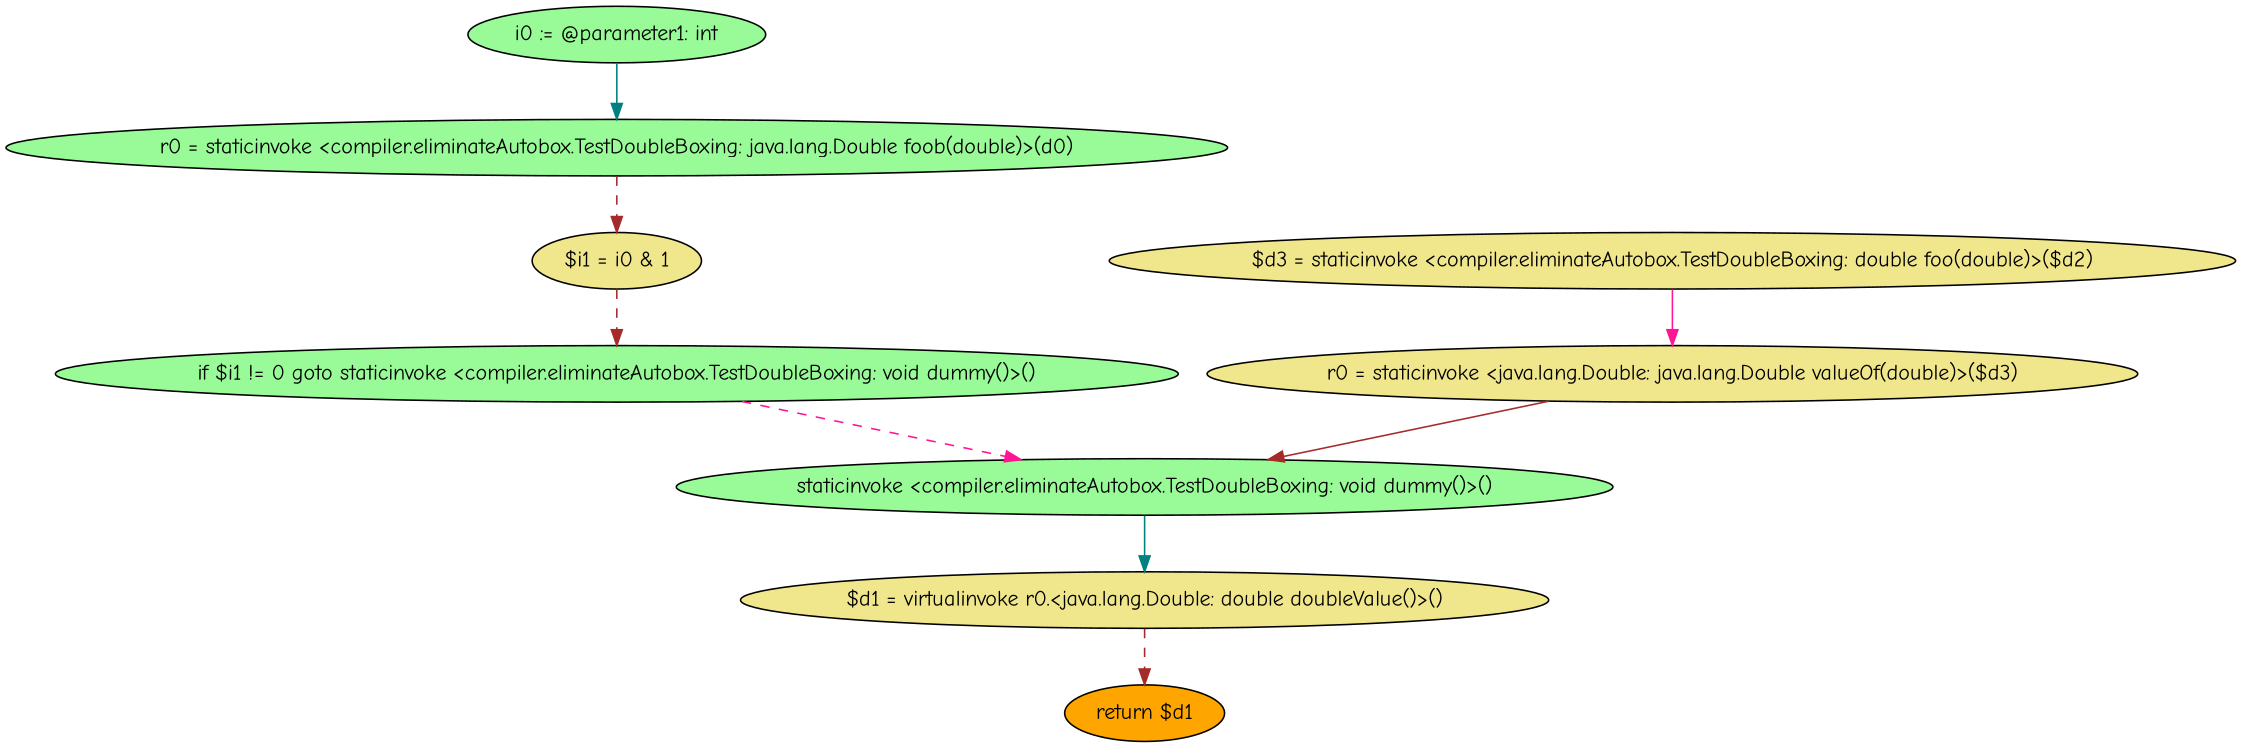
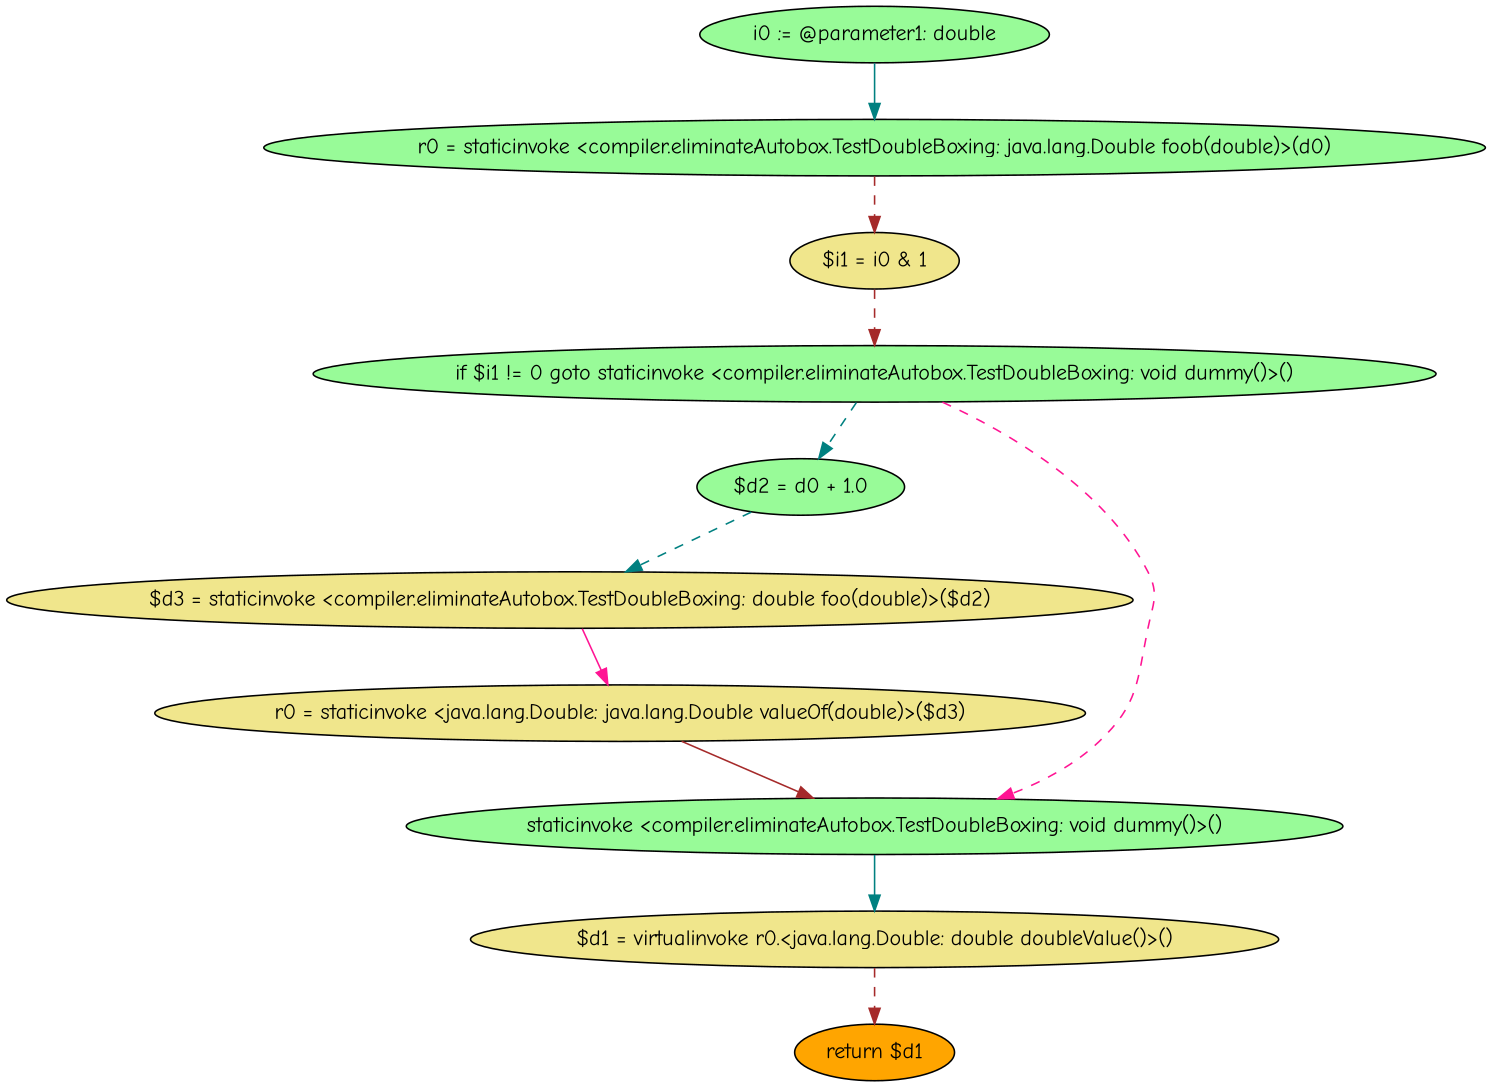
(617, 35) -> (875, 35)
none -> (801, 487)
